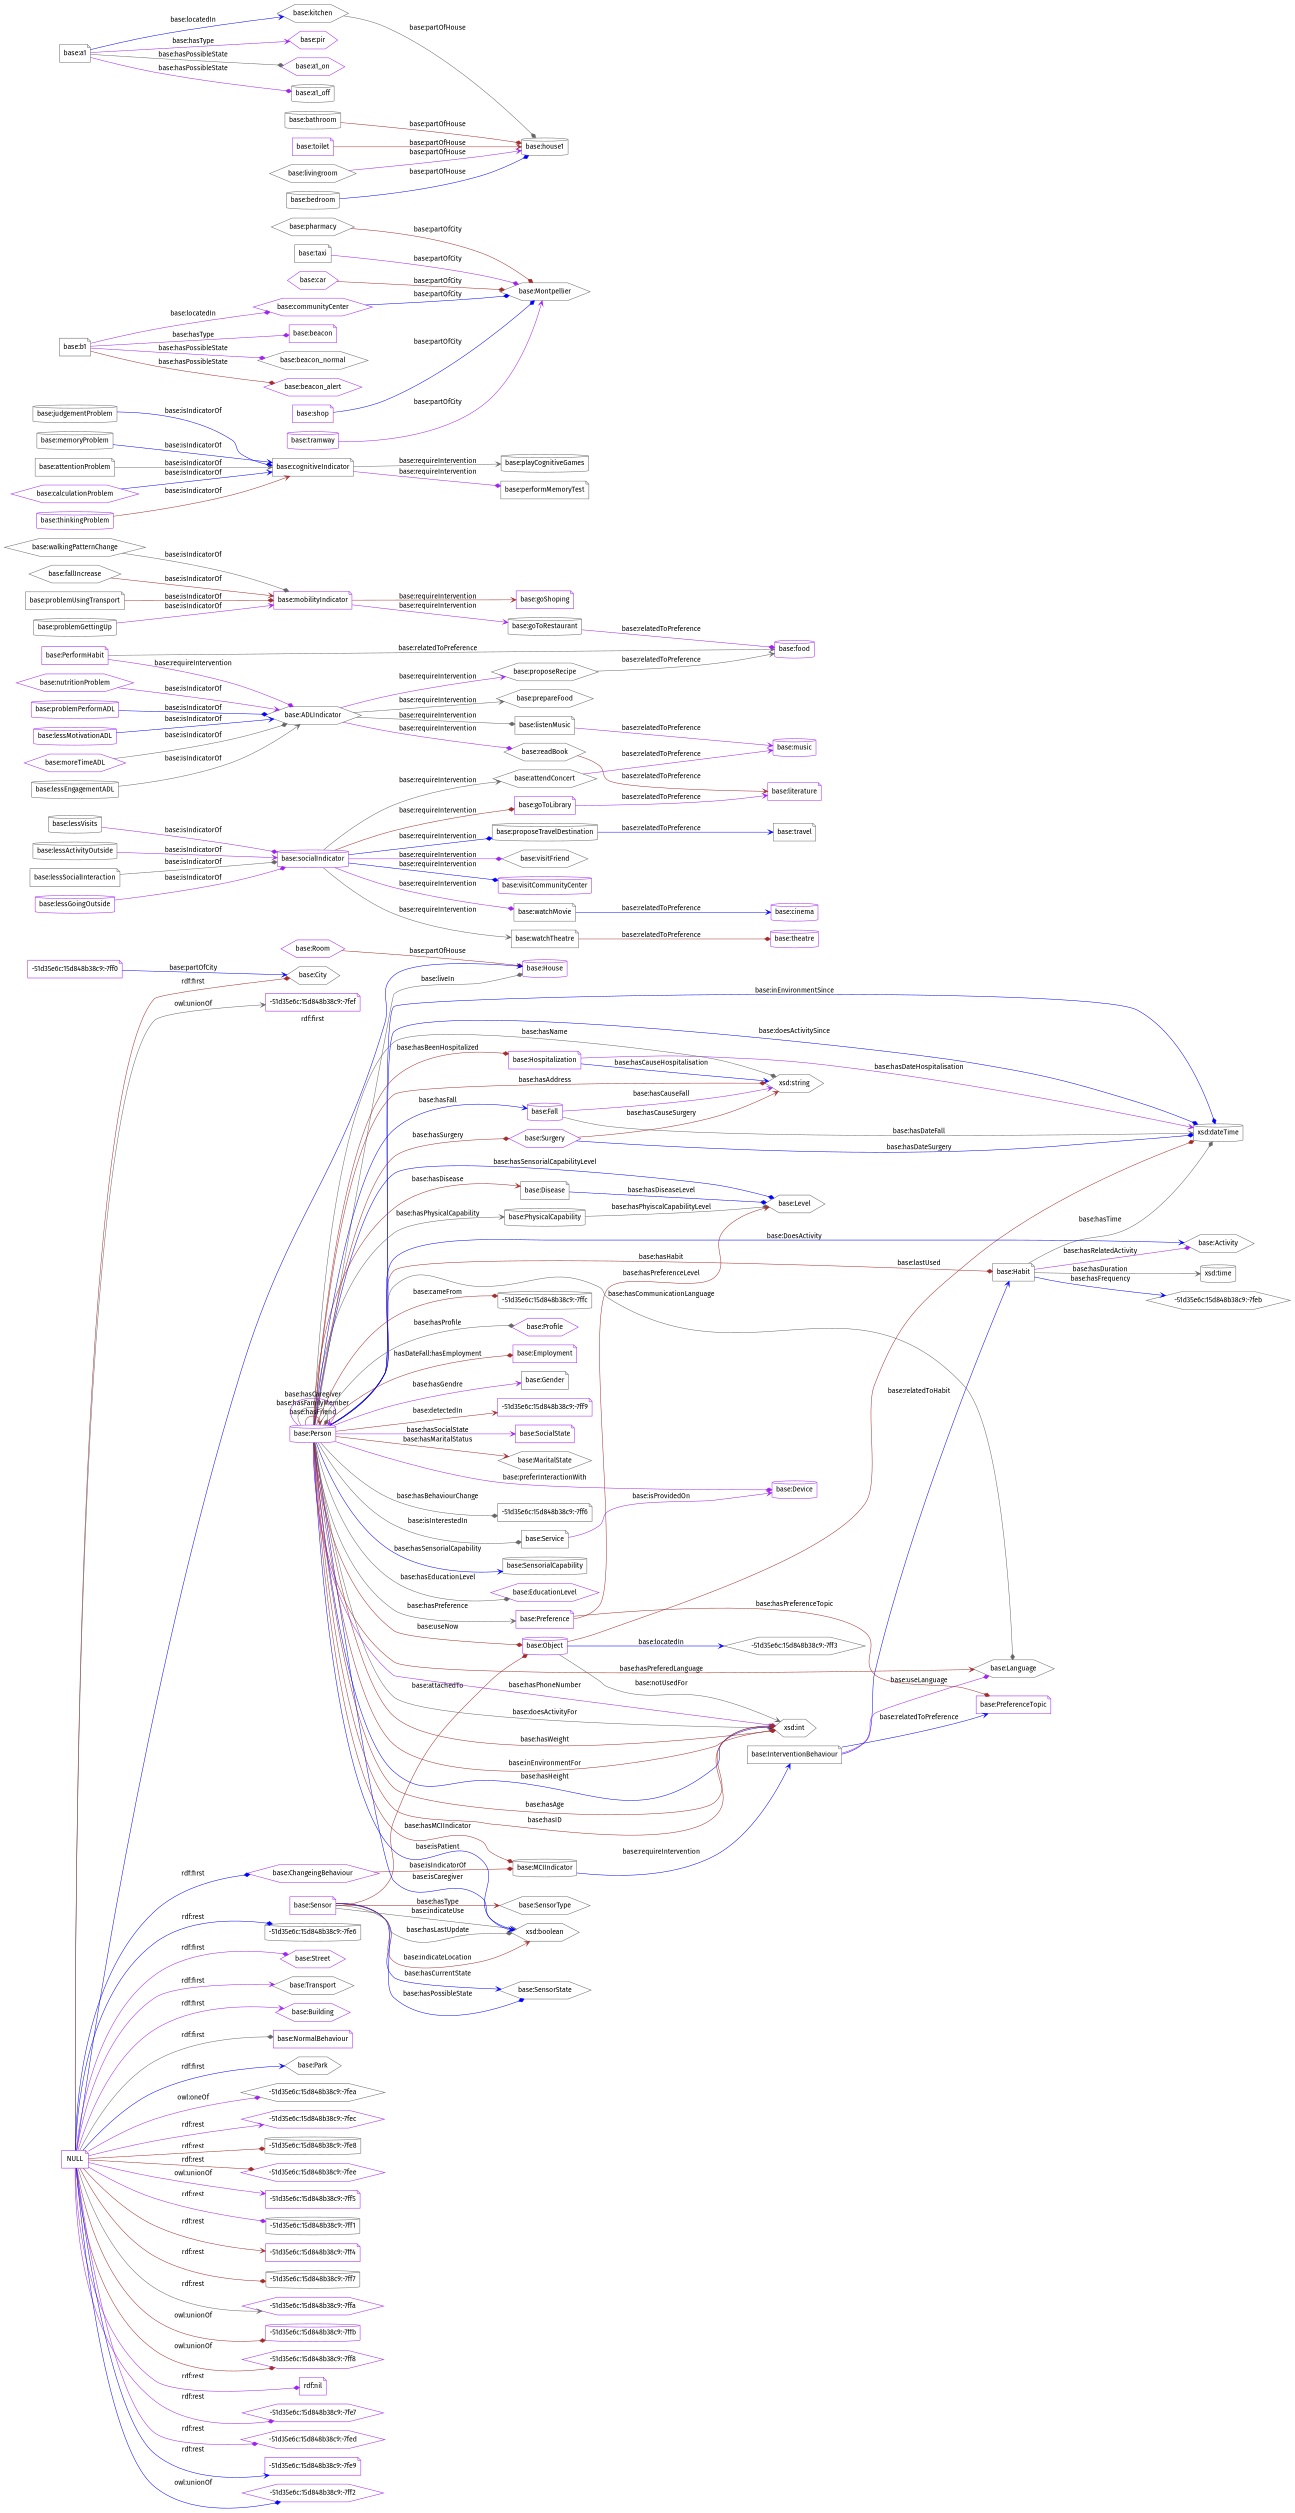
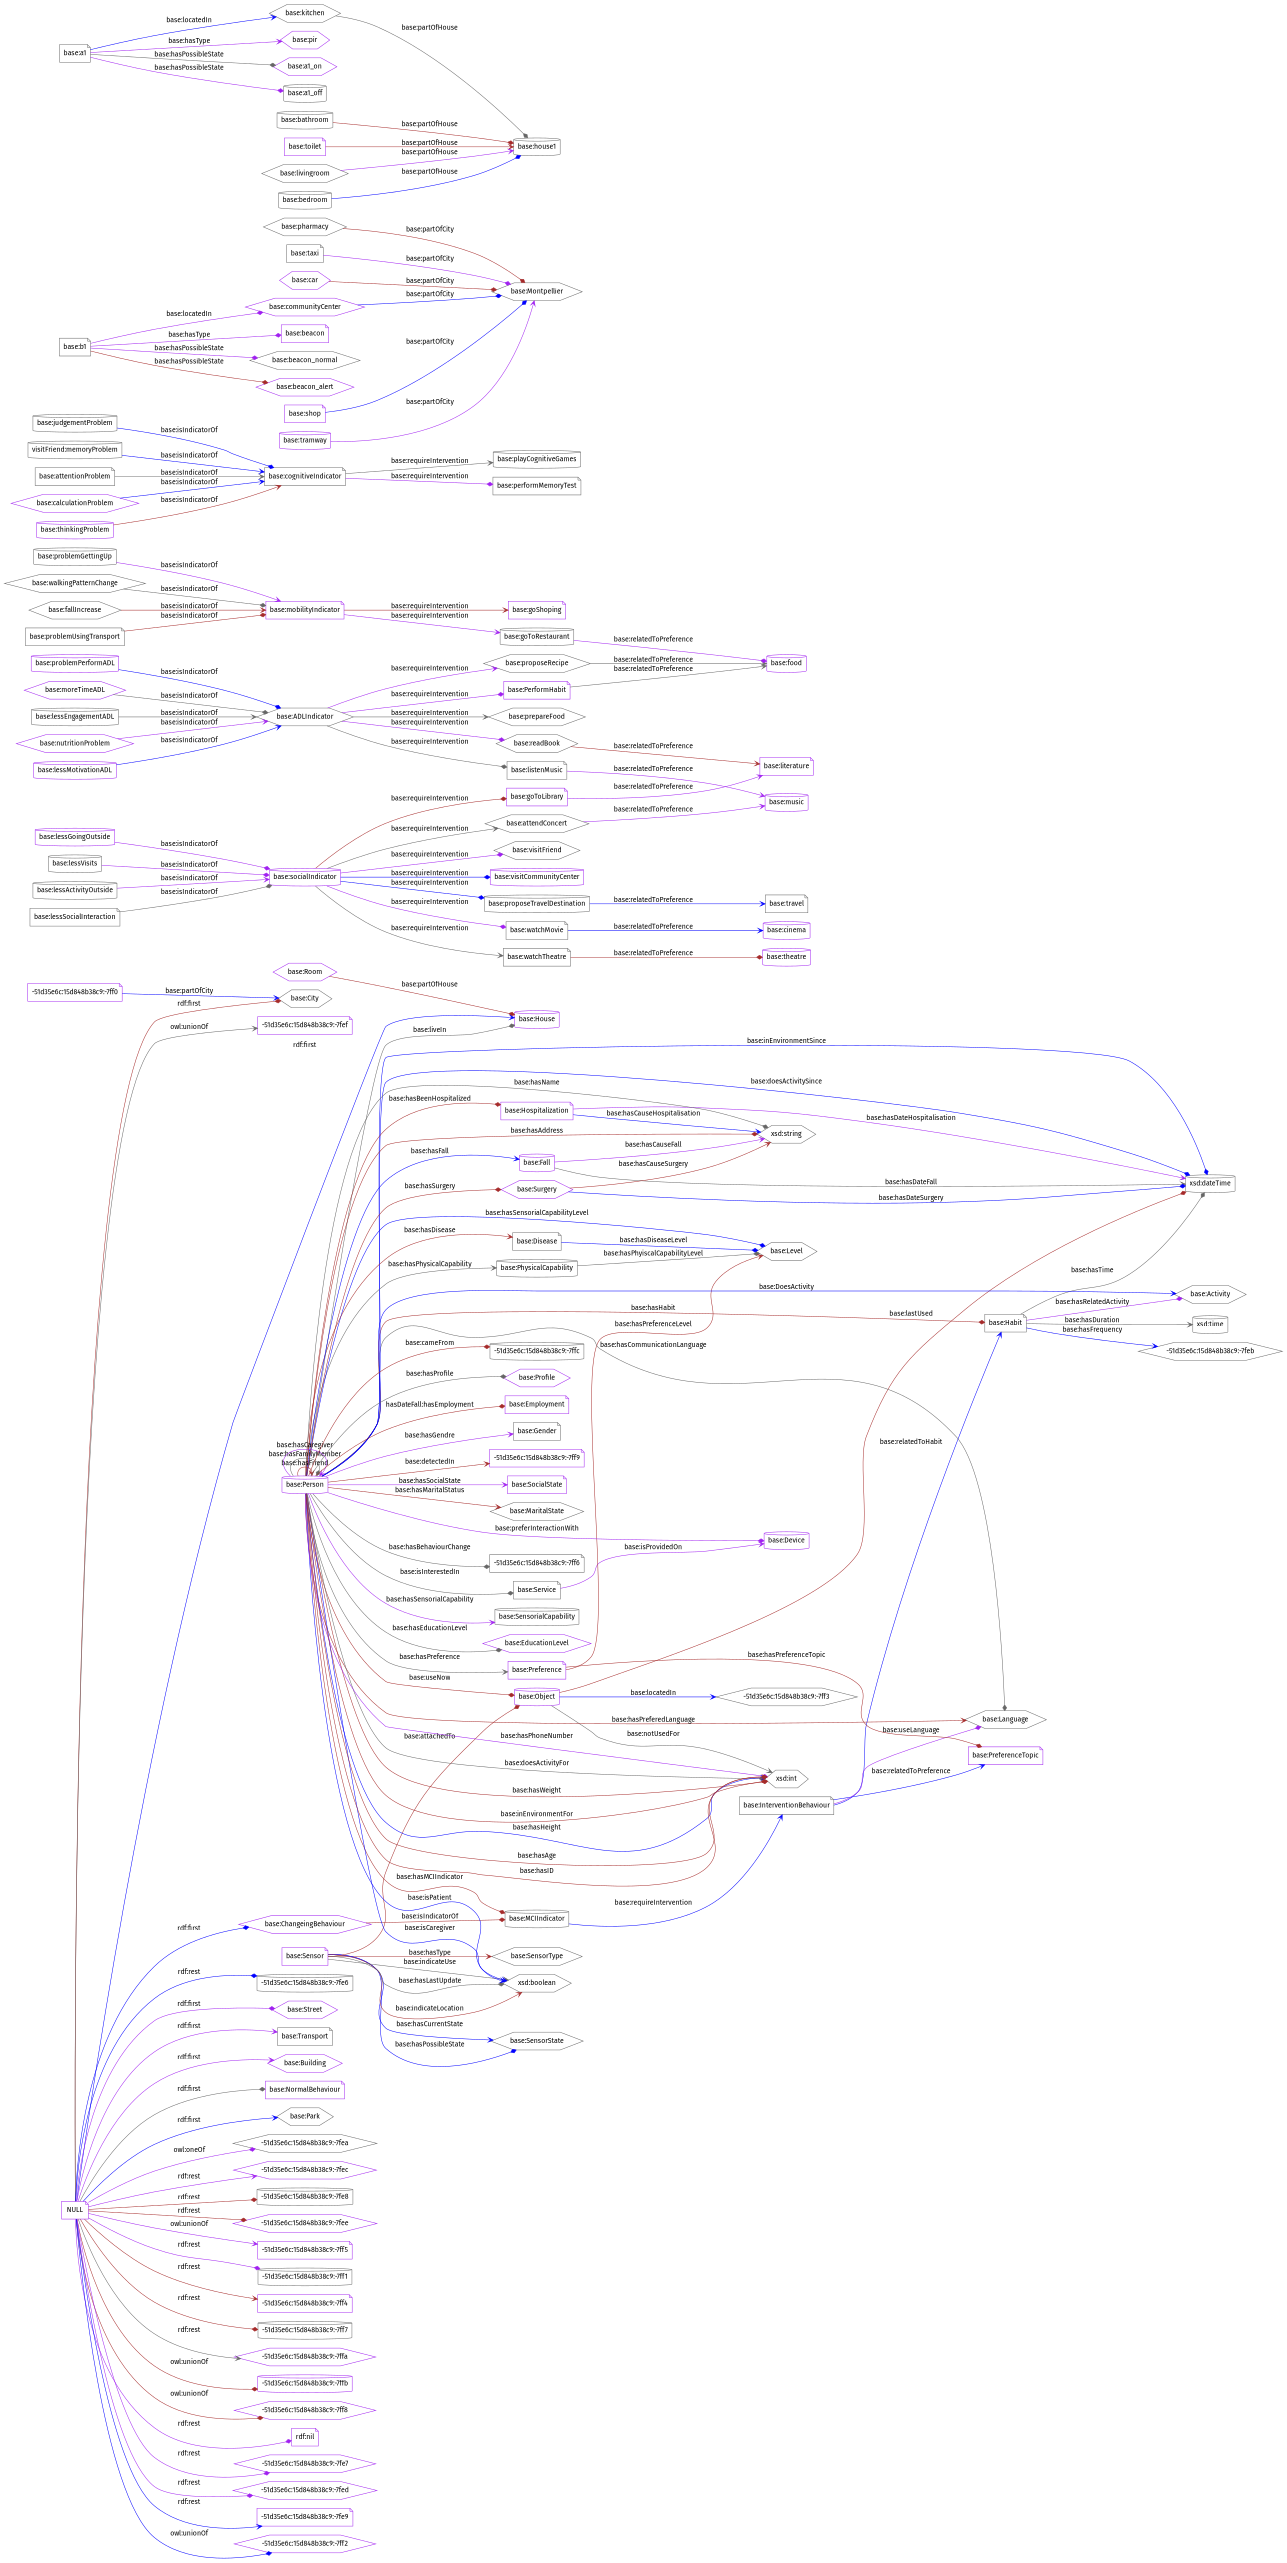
(75, 441) -> (75, 450)
(200, 675) -> (420, 704)
(382, 1544) -> (374, 1595)
(313, 1986) -> (305, 2037)
